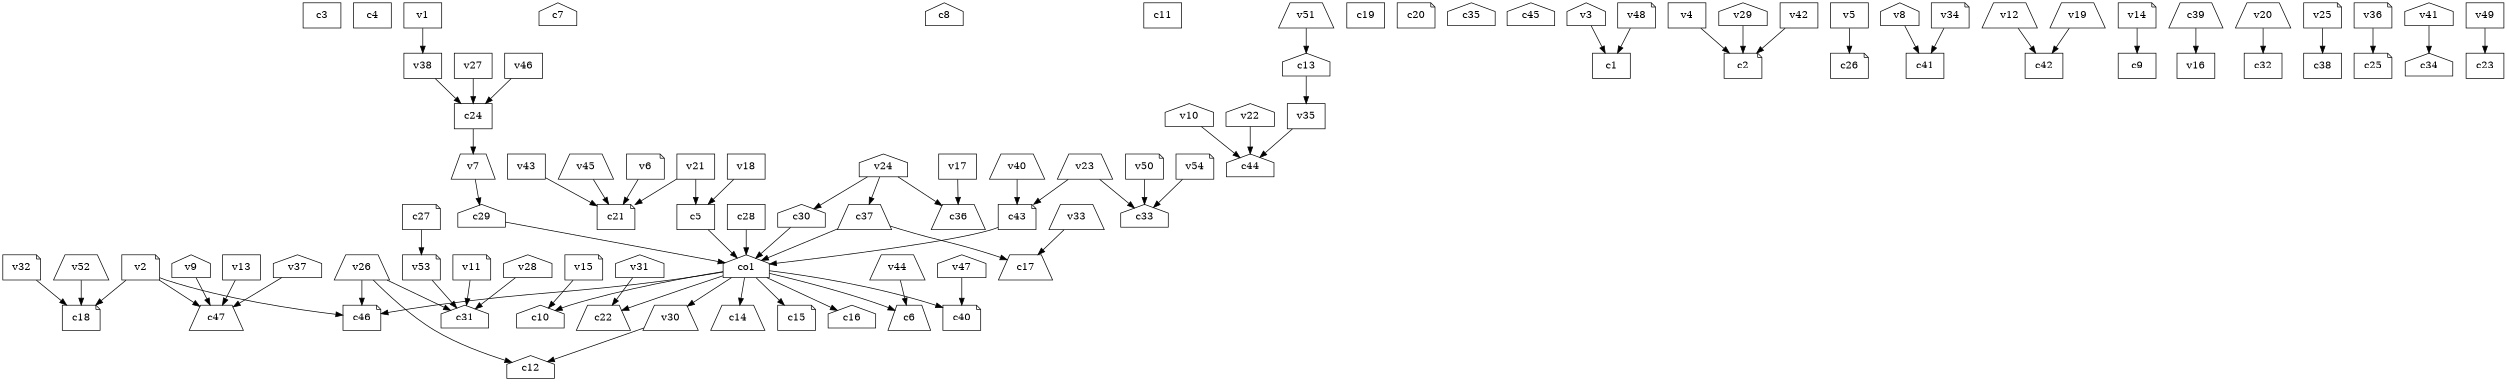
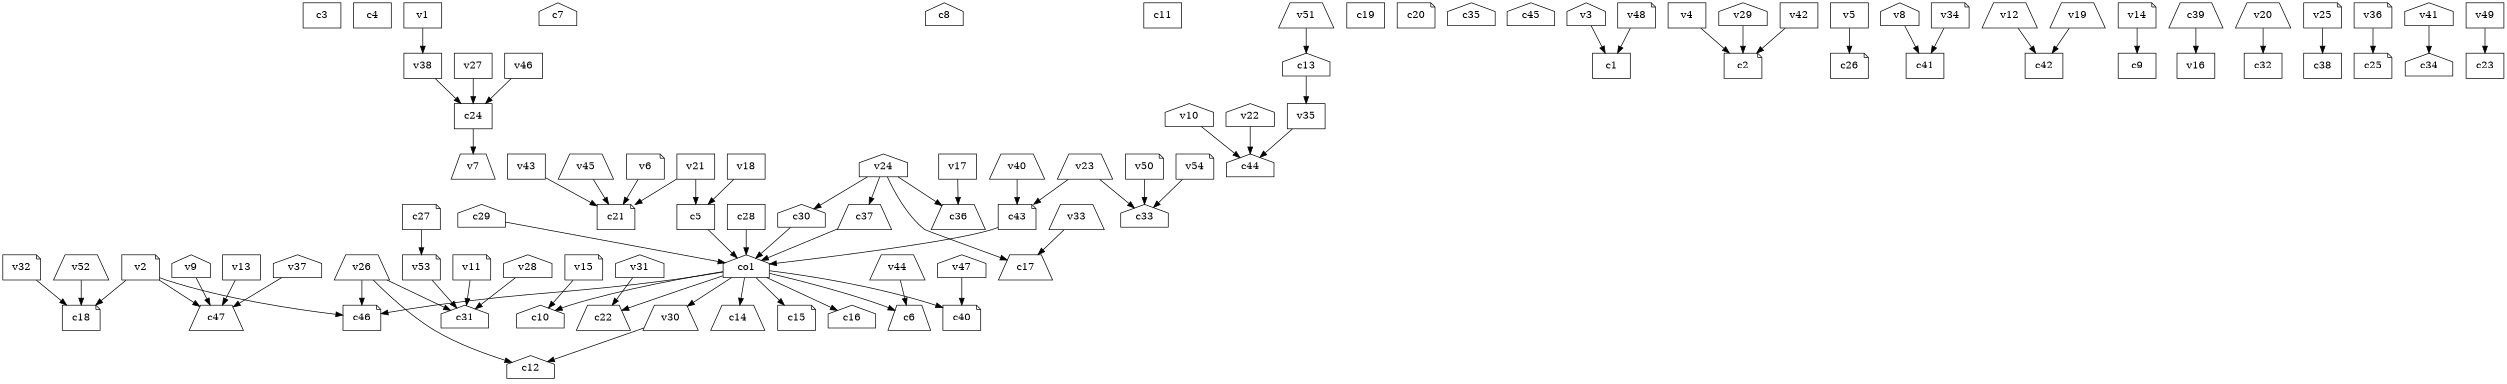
(477, 189) -> none
(954, 244) -> (932, 232)
